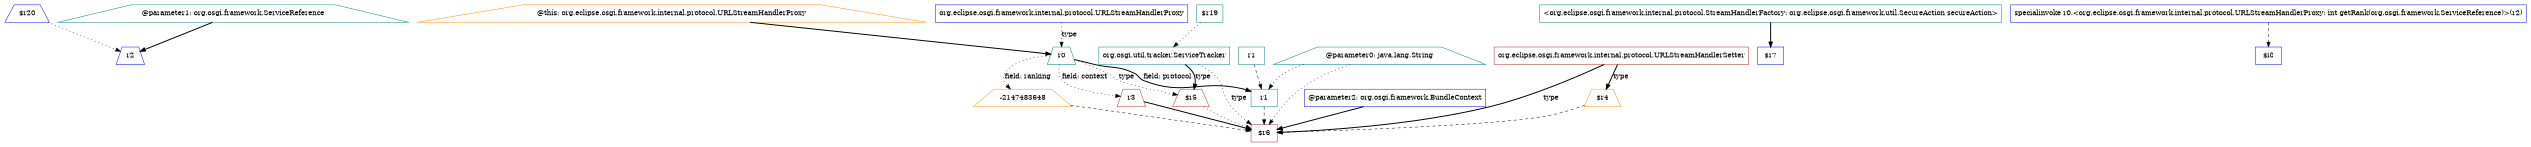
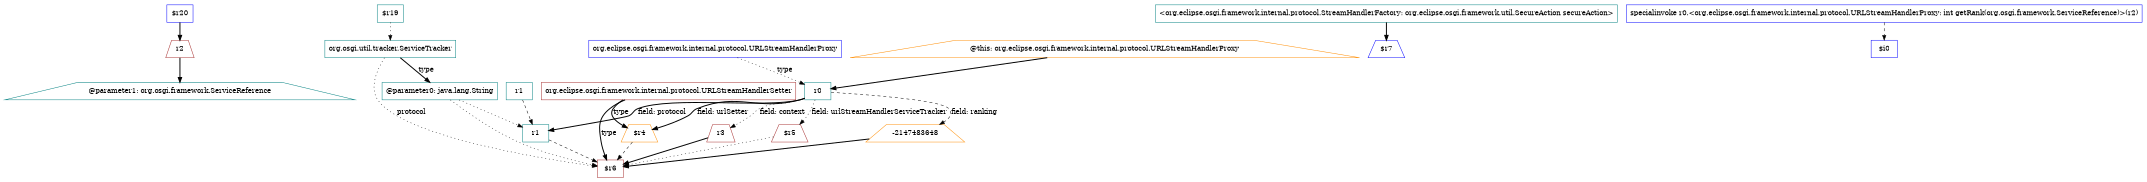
(27, 14) -> (180, 14)
(82, 36) -> (180, 29)
(179, 36) -> (180, 68)
(130, 56) -> (180, 49)
(1062, 56) -> (818, 91)
(1380, 56) -> (440, 91)
(1771, 56) -> (1386, 49)
(1019, 62) -> (899, 98)
(1193, 73) -> (413, 68)
(1126, 77) -> (879, 112)
(1239, 98) -> (411, 112)
(1395, 98) -> none
none -> (706, 106)
(1158, 118) -> (749, 153)
